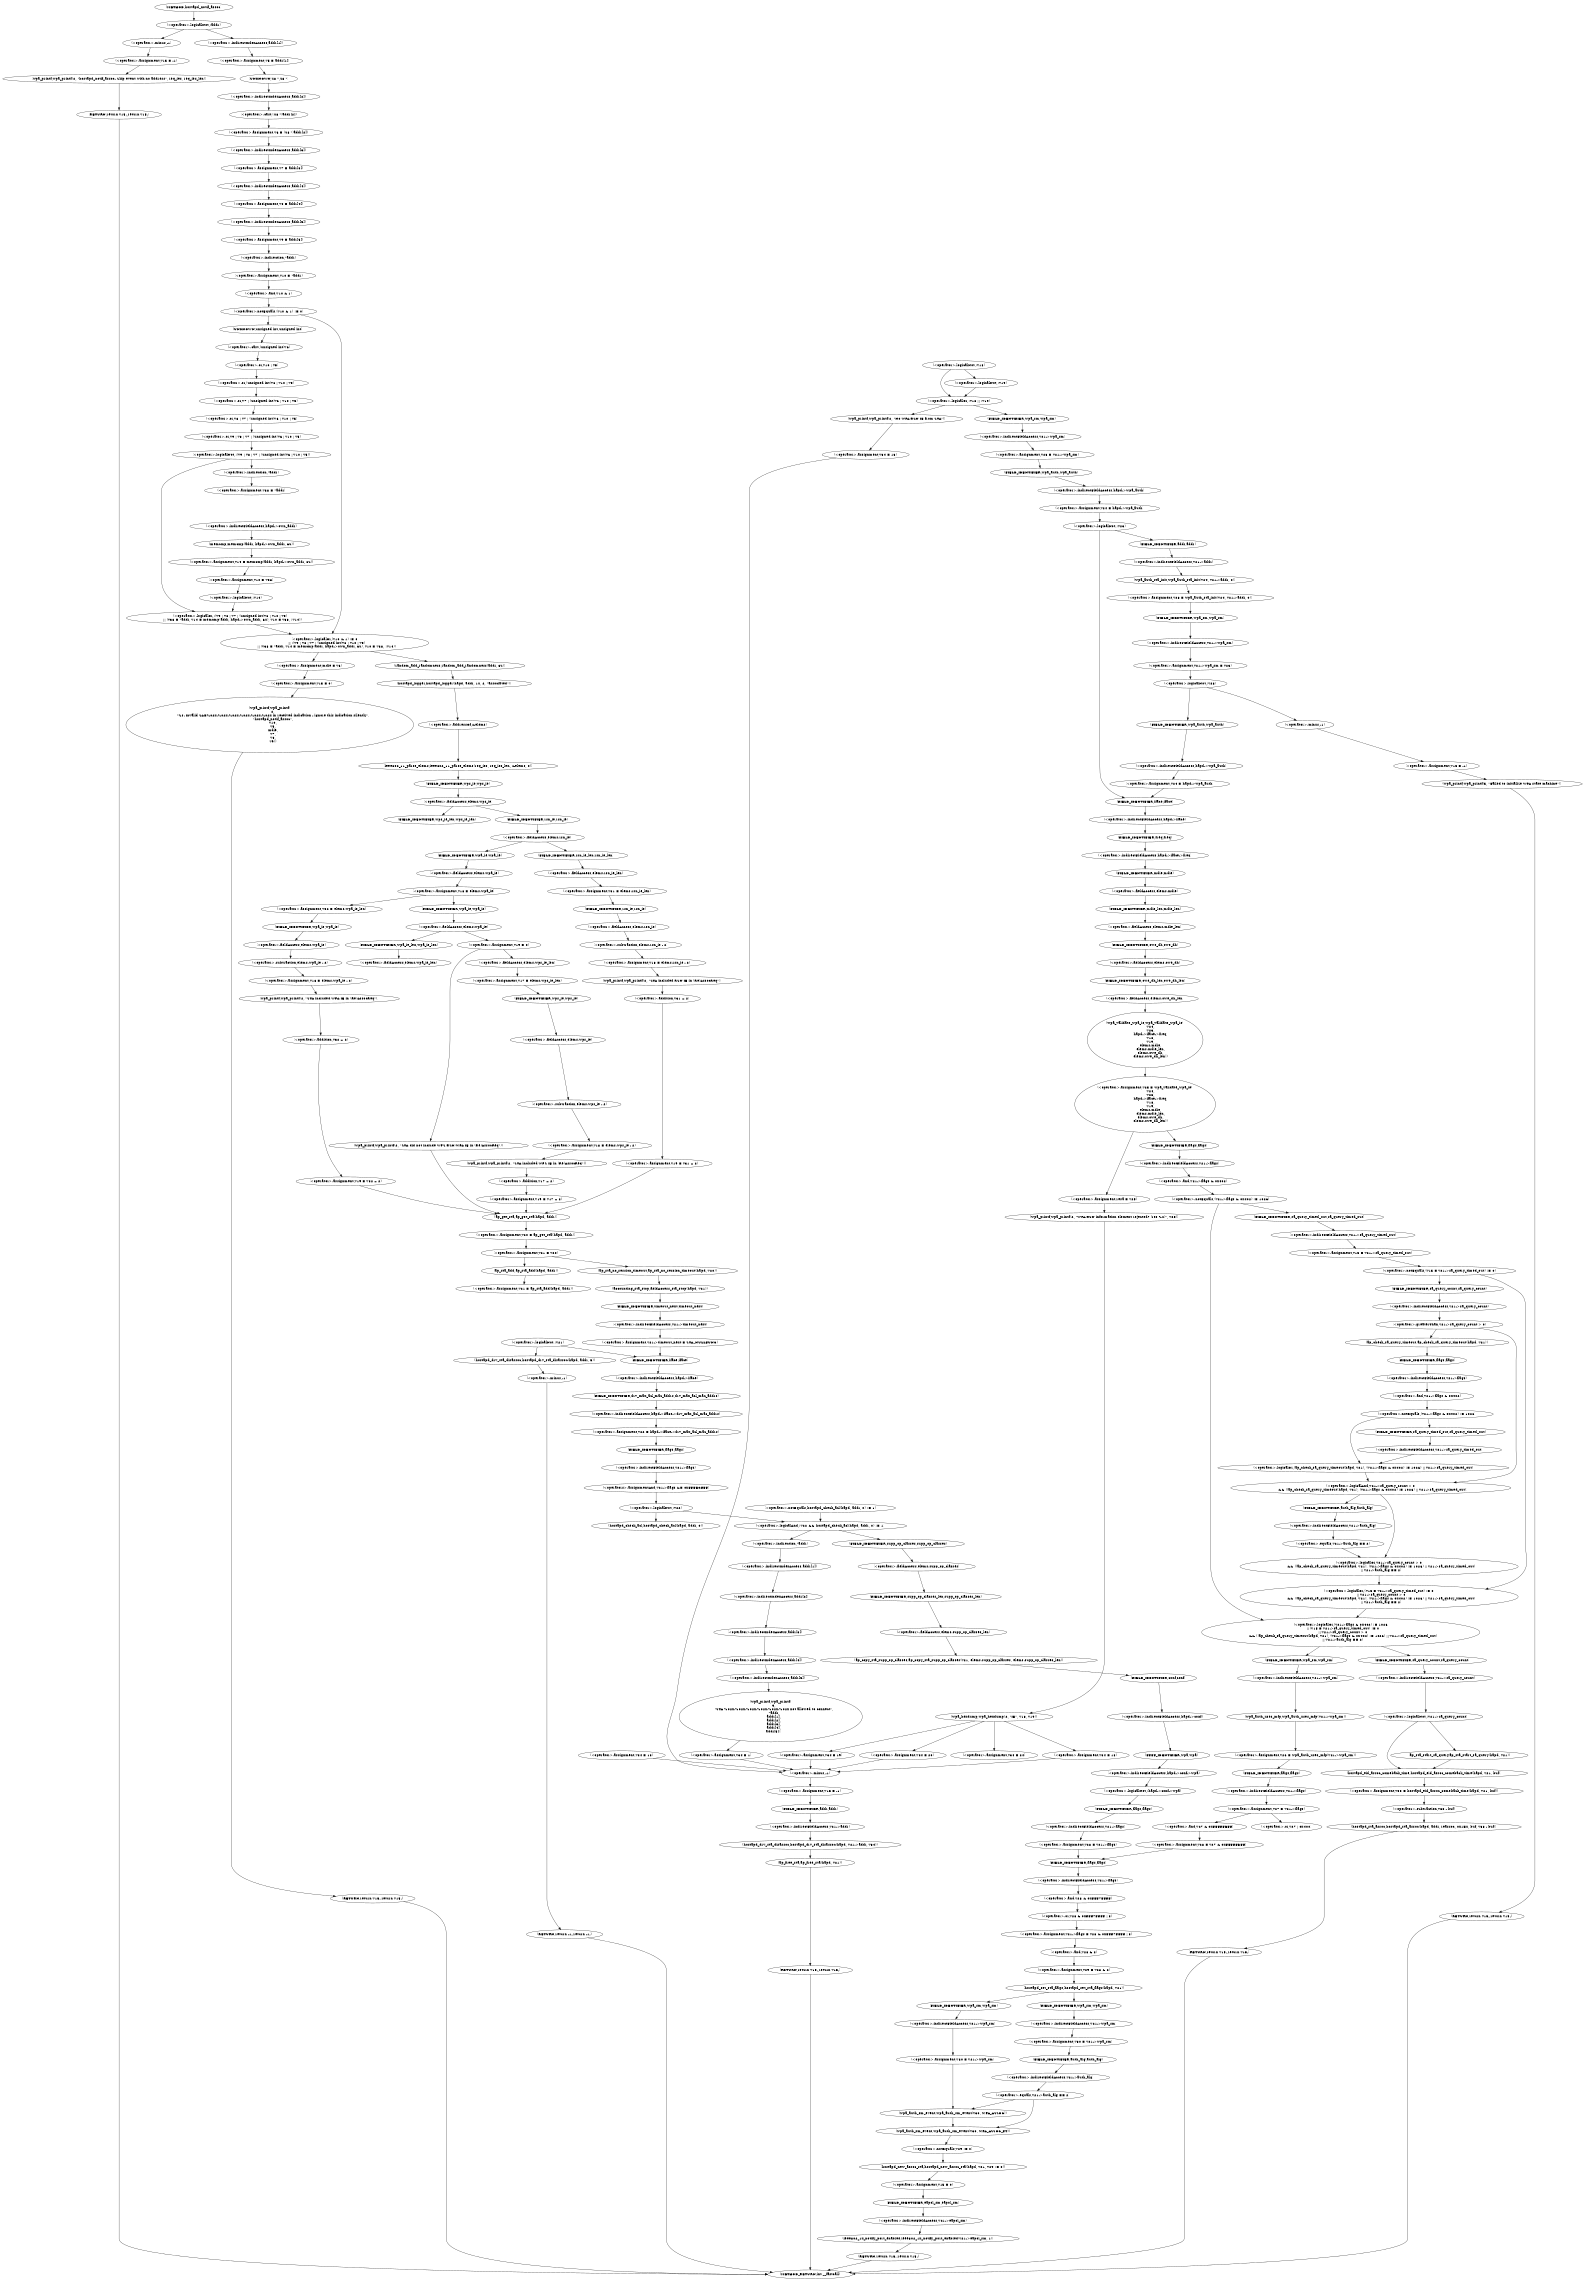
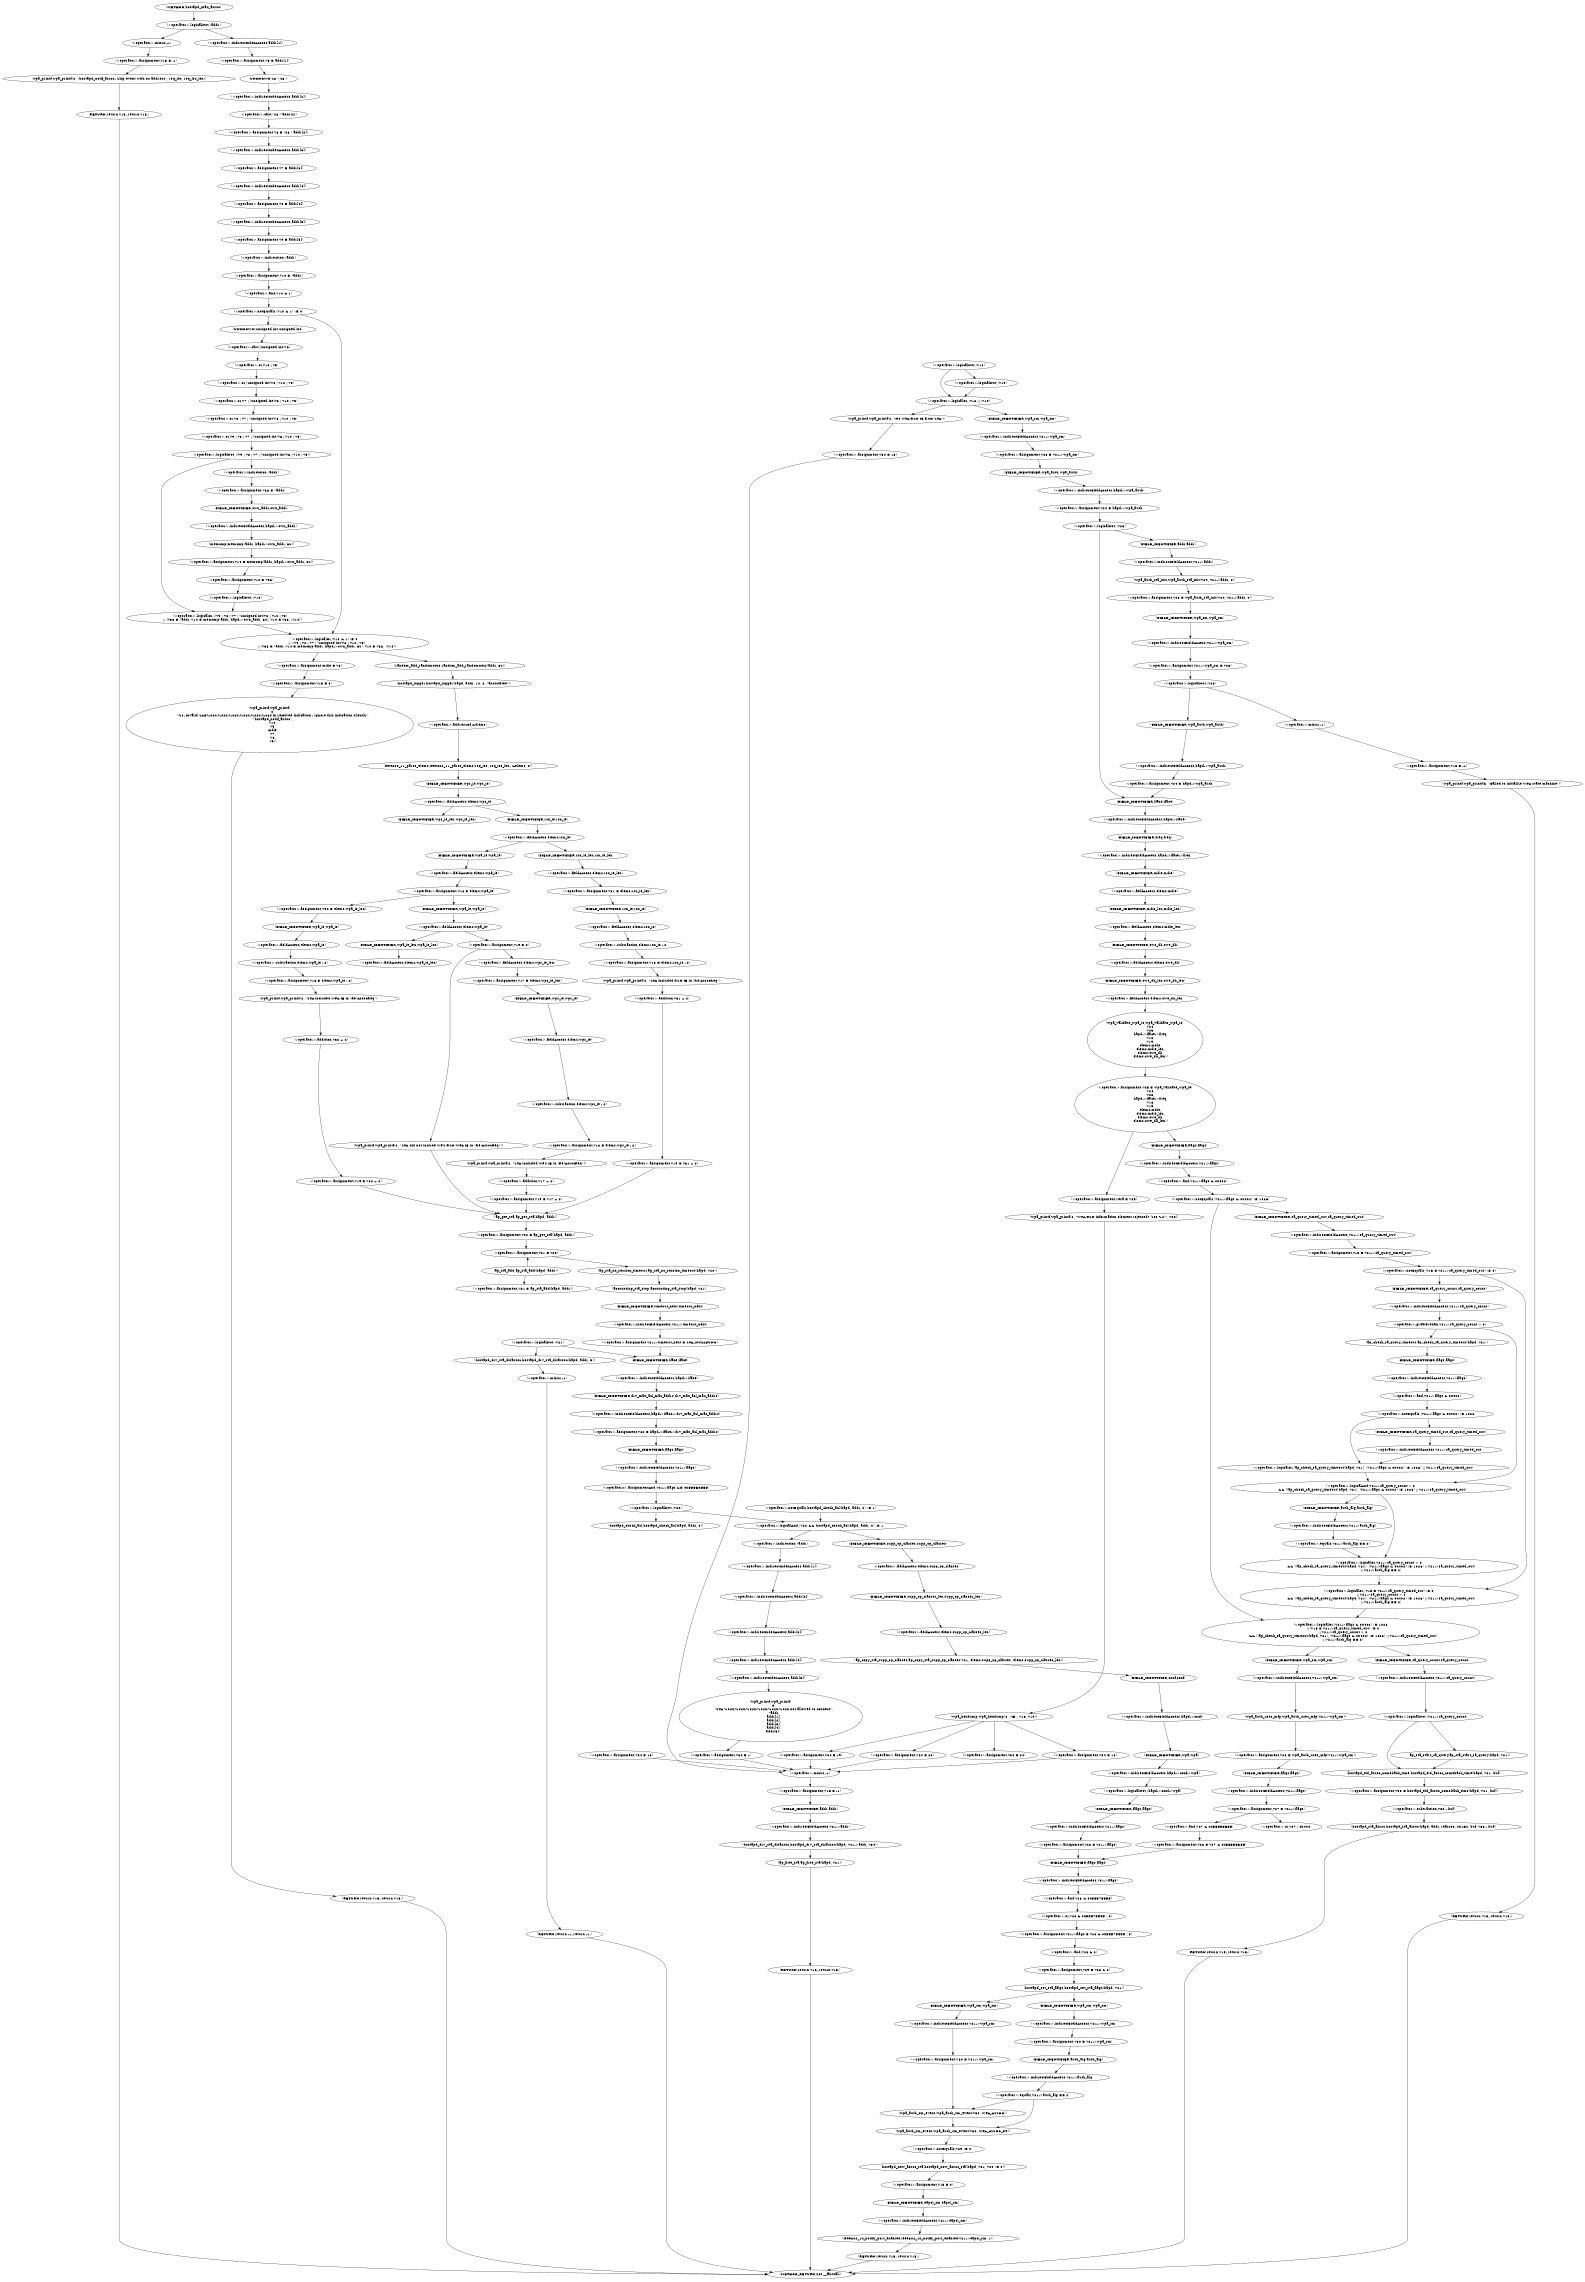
(194, 7) -> (194, 7)
none -> (252, 508)
(524, 1261) -> (528, 1263)
(660, 1289) -> (660, 1289)
(1172, 1755) -> (1172, 1755)
(810, 2274) -> (810, 2274)
